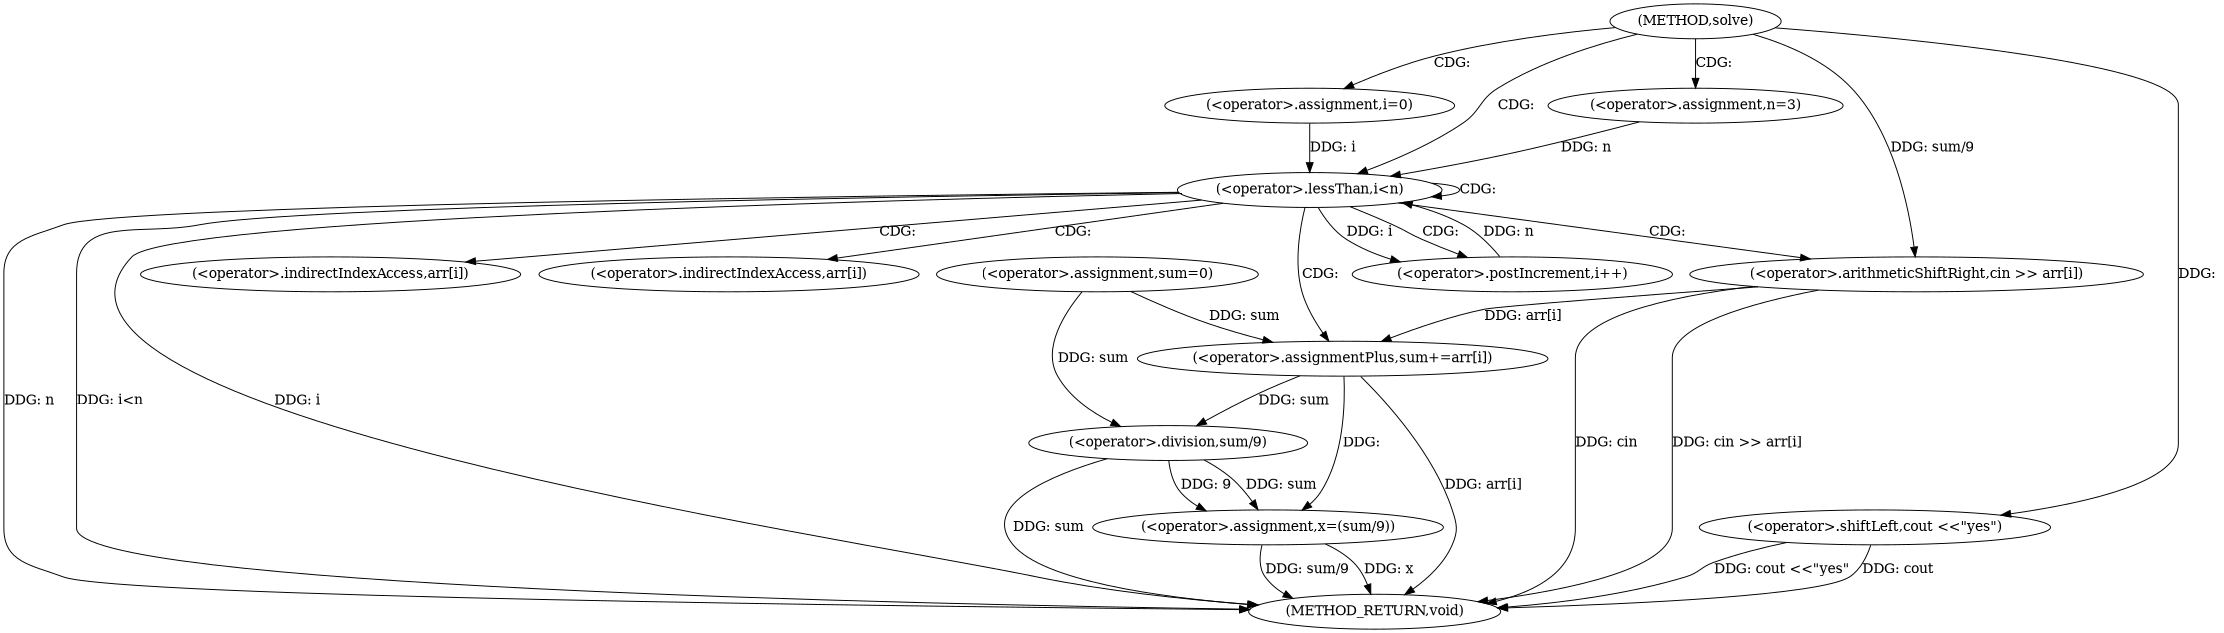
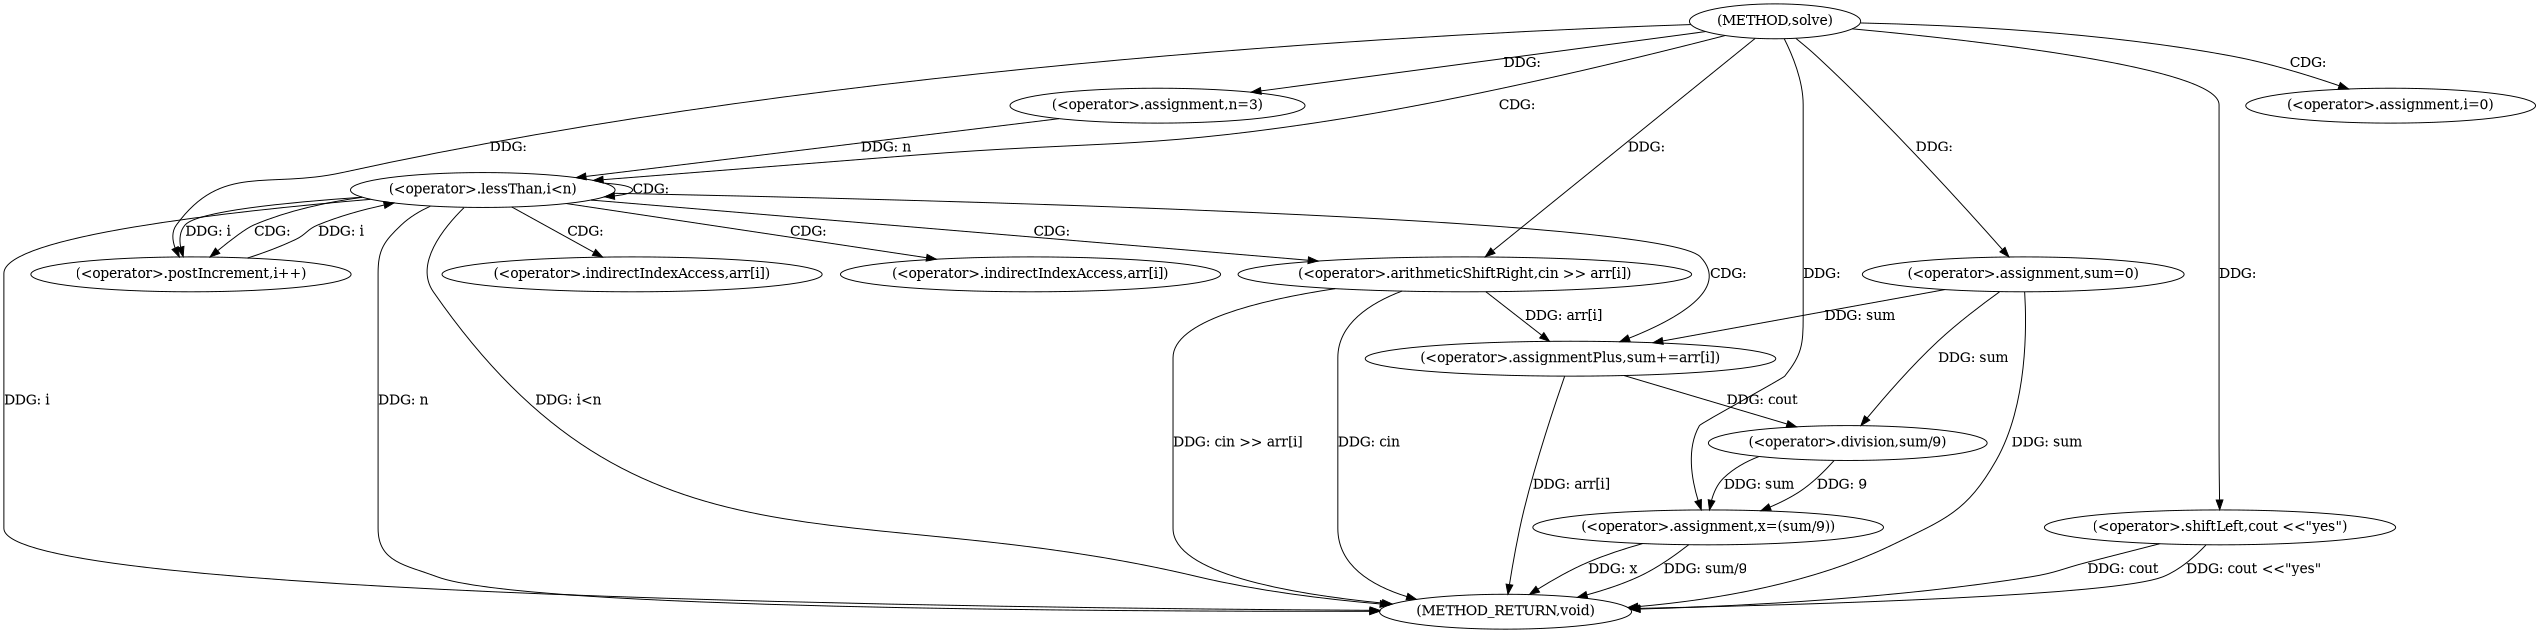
(1716, 63) -> (1524, 63)
none -> (911, 82)
none -> (1902, 141)
(1310, 143) -> none
(1933, 148) -> (1649, 148)
(1508, 232) -> (341, 232)
(1294, 401) -> (1762, 401)
(1339, 444) -> (1803, 296)
(1054, 570) -> (1913, 535)
